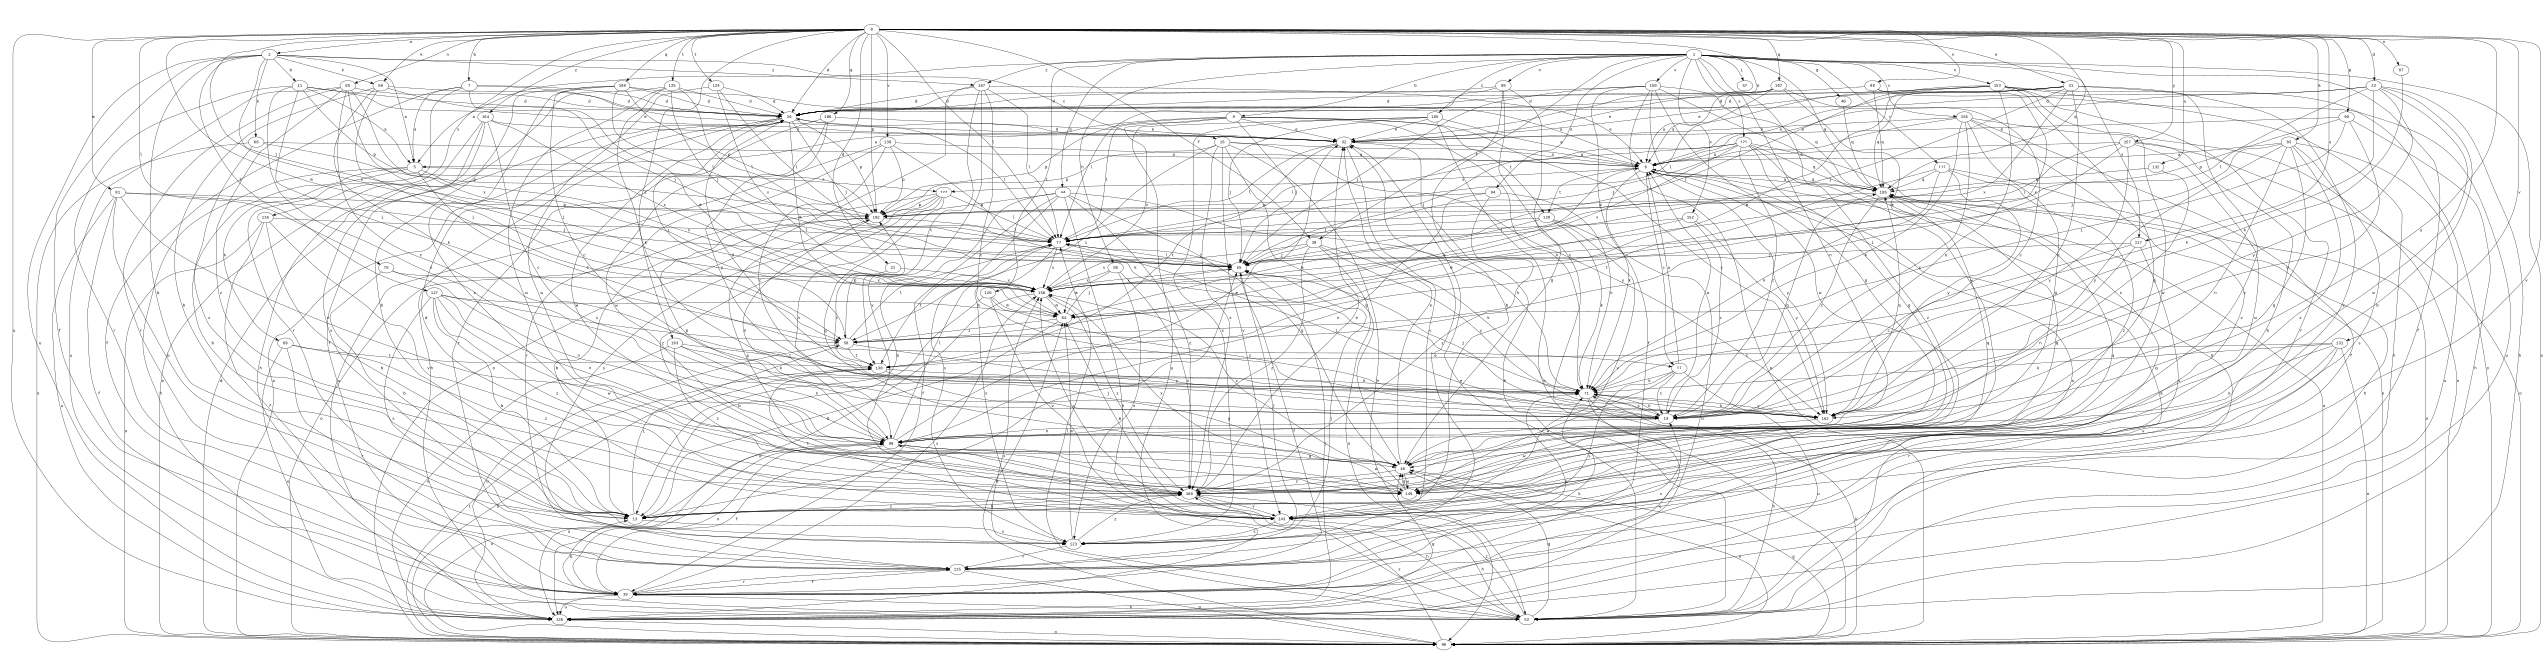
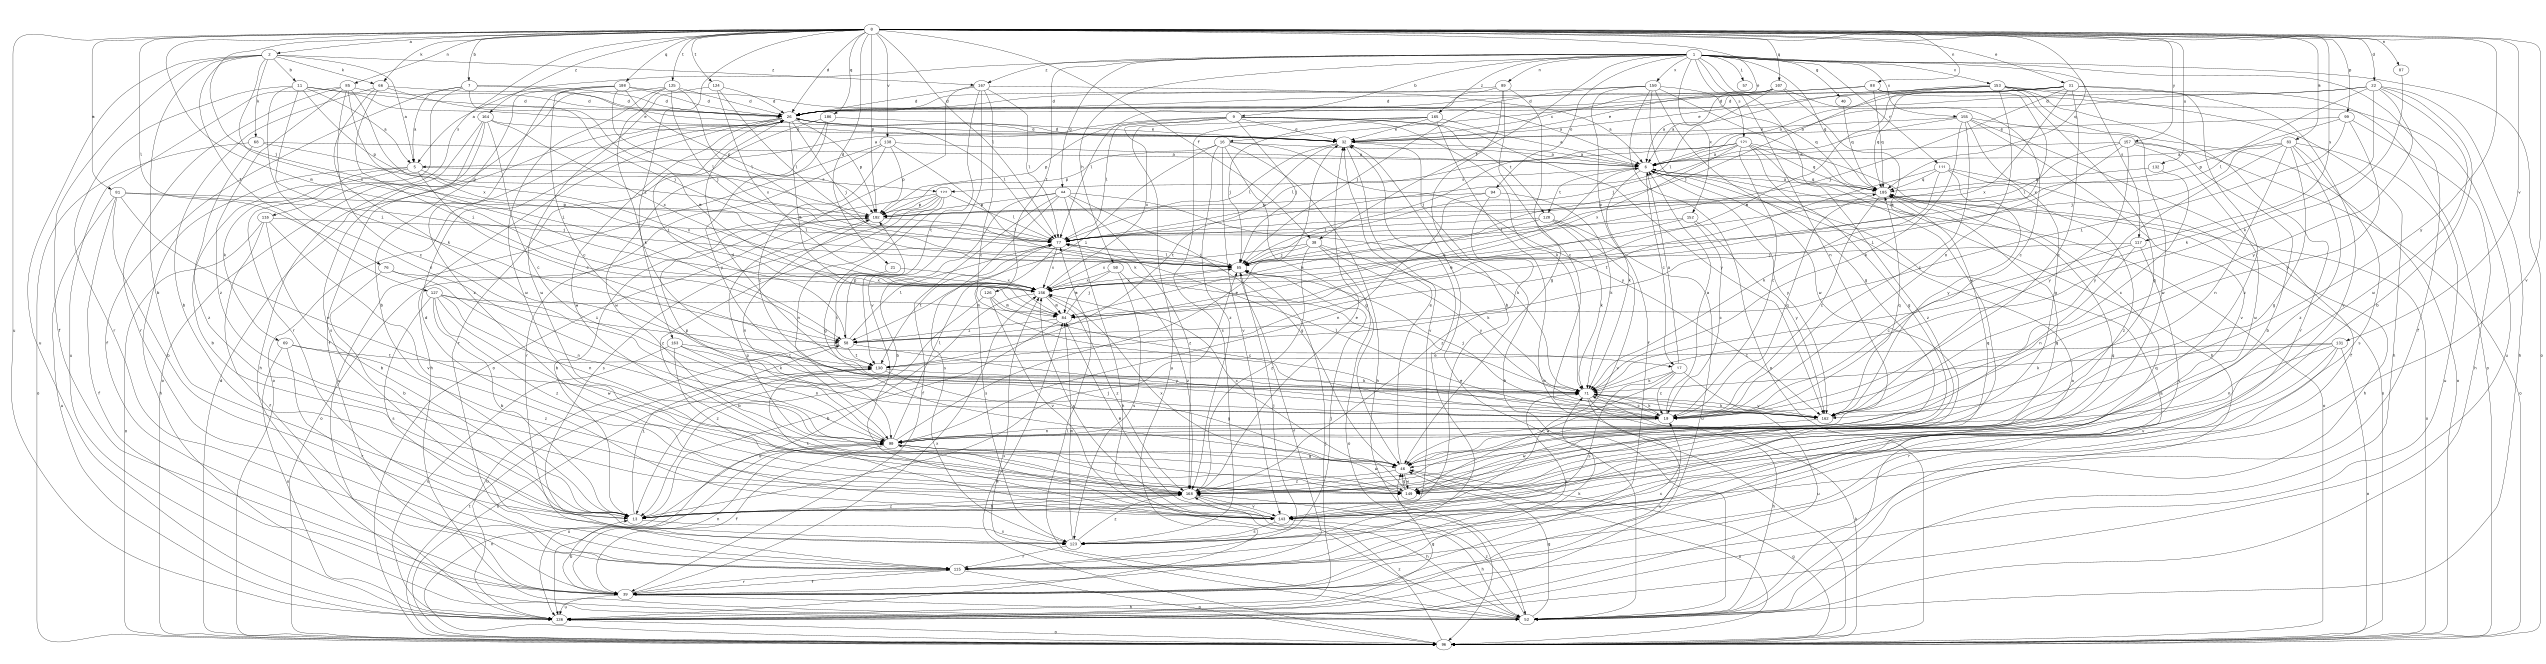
(751, 63) -> (1549, 112)
none -> (1024, 130)
